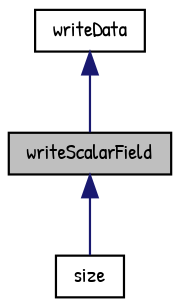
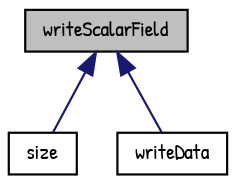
(90, 104) -> (145, 102)
